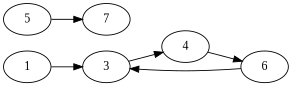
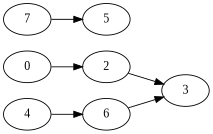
(63, 19) -> (63, 19)
(142, 58) -> none
(27, 67) -> (106, 67)
none -> (27, 67)
